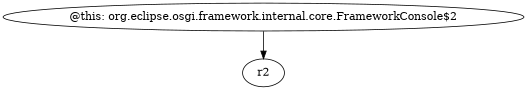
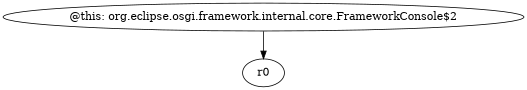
(264, 73) -> (264, 73)
